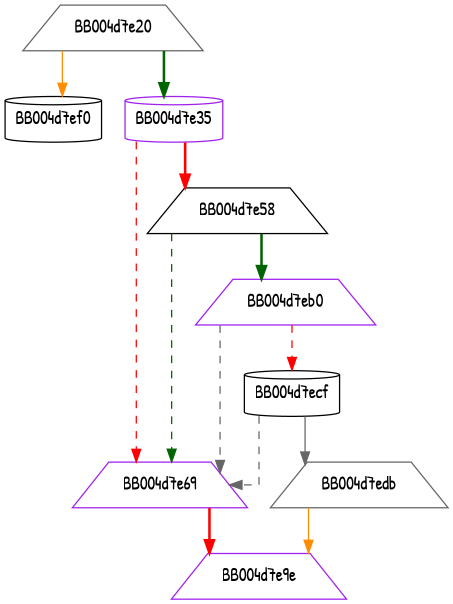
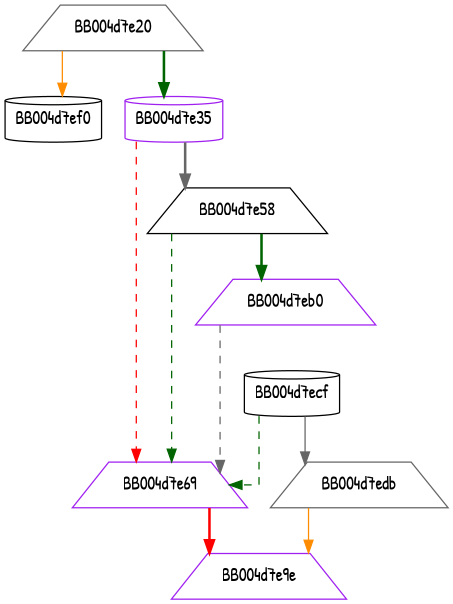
(185, 159) -> (185, 159)
(292, 341) -> none
(259, 459) -> (259, 459)
